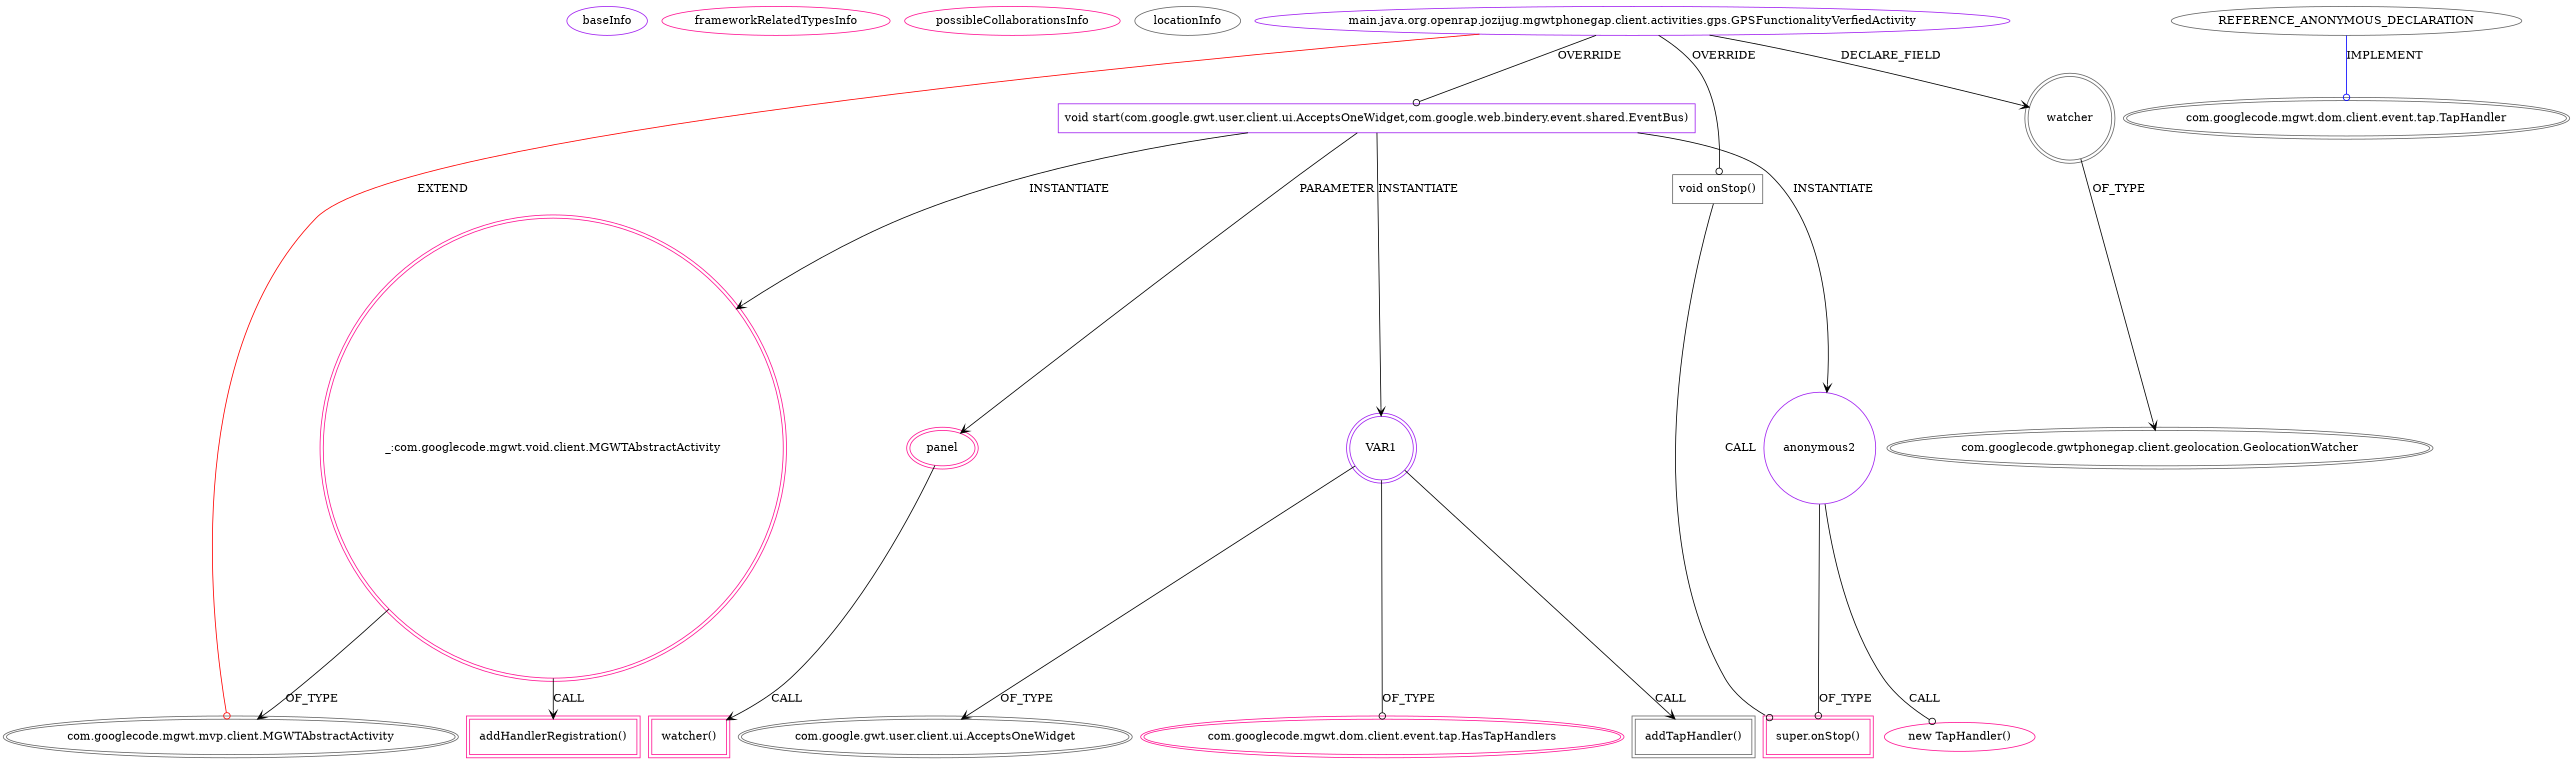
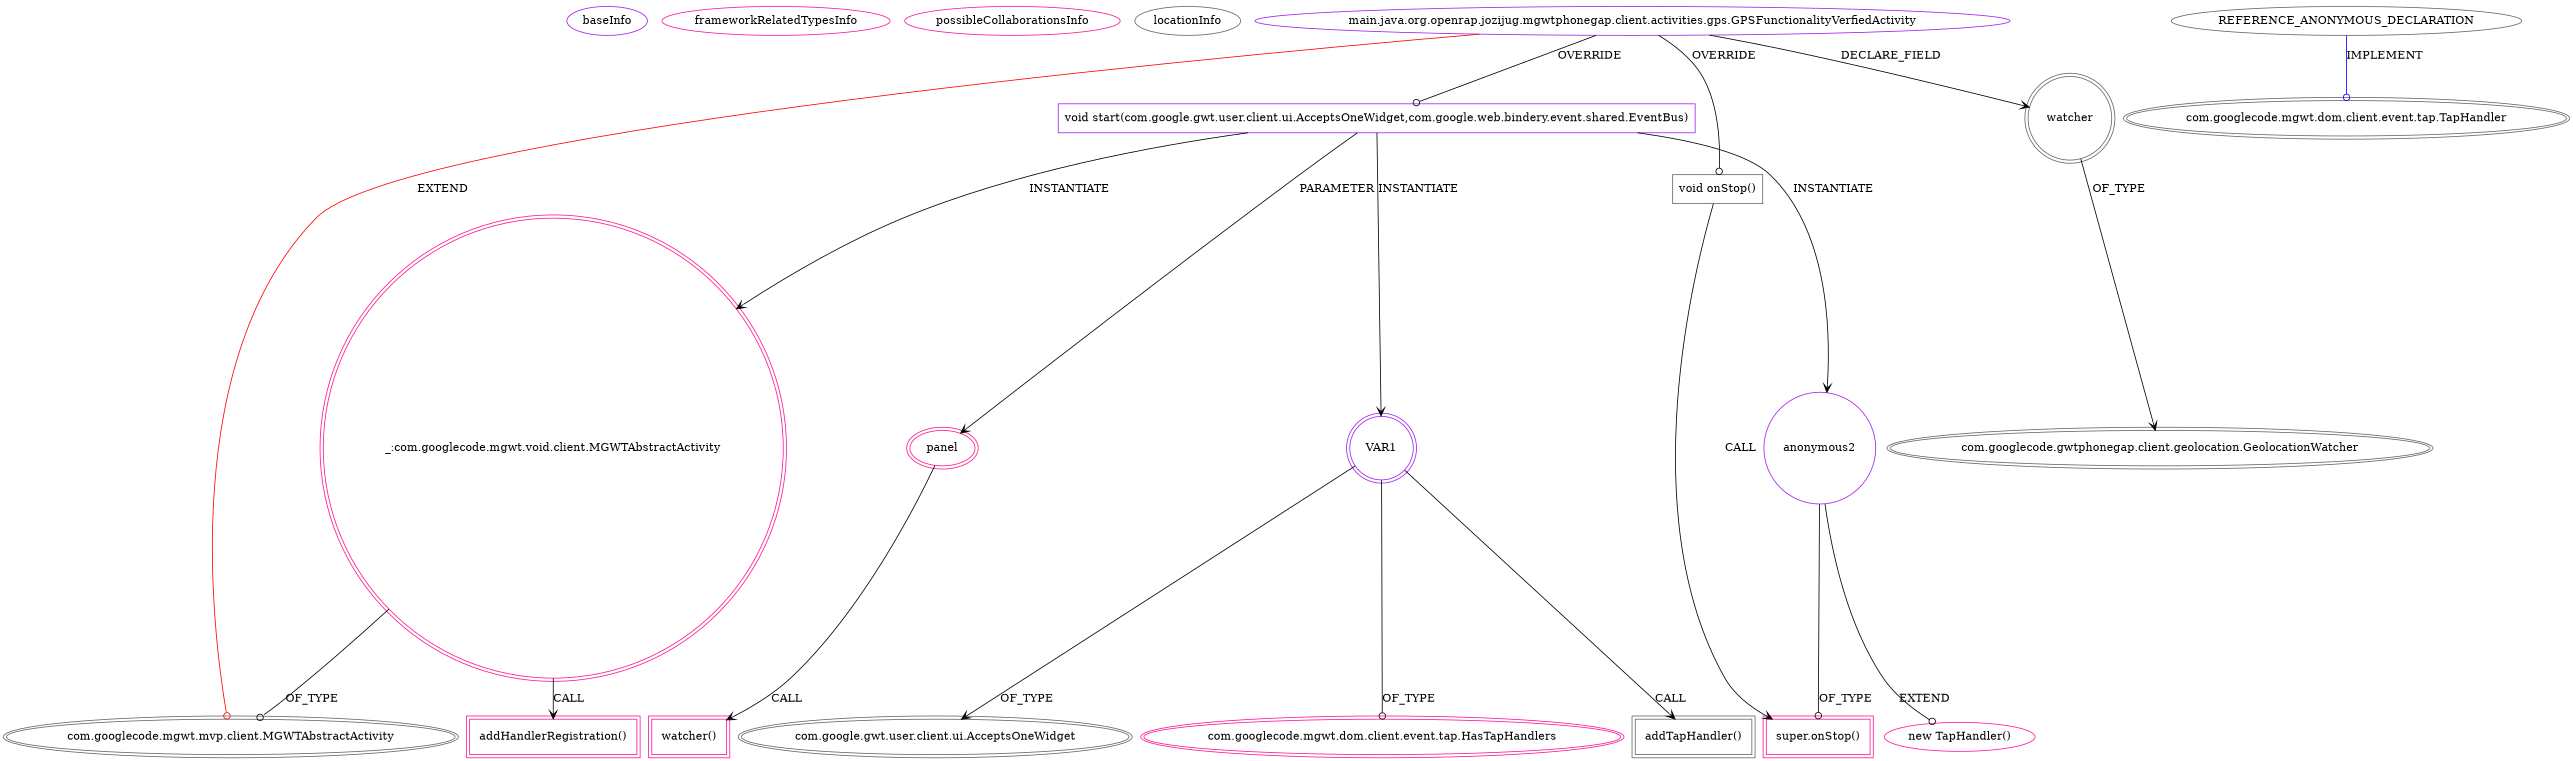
(1676, 471) -> (1676, 471)
(328, 663) -> (328, 663)
(1925, 699) -> (1925, 699)
